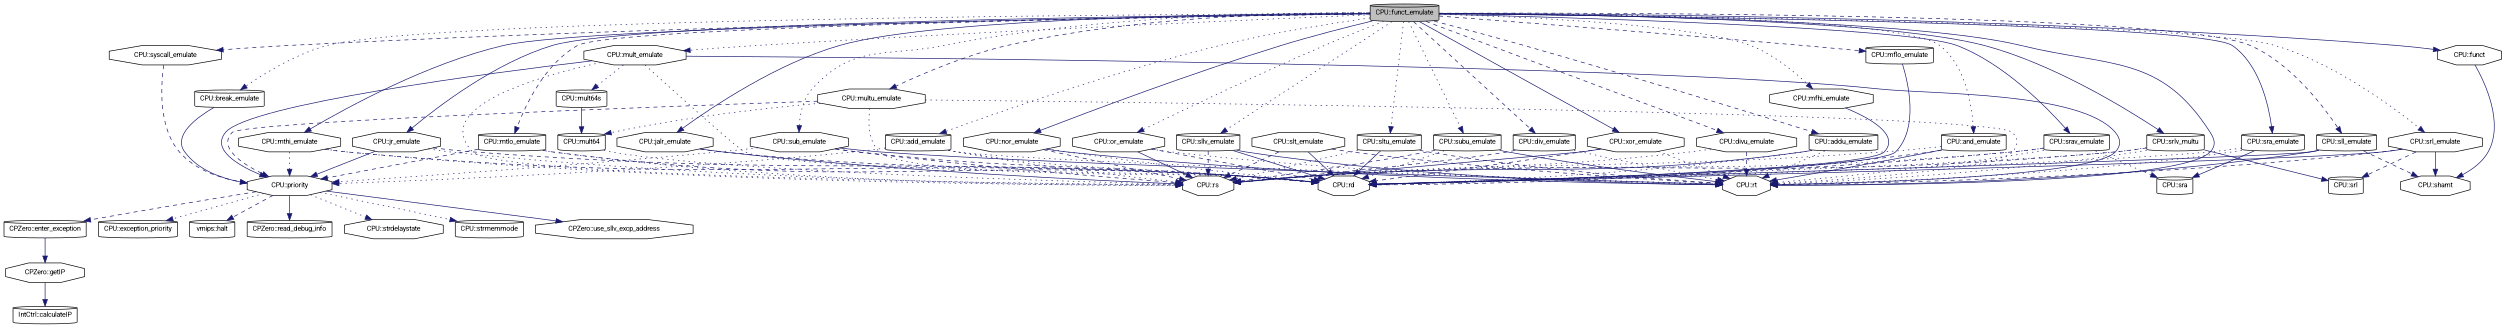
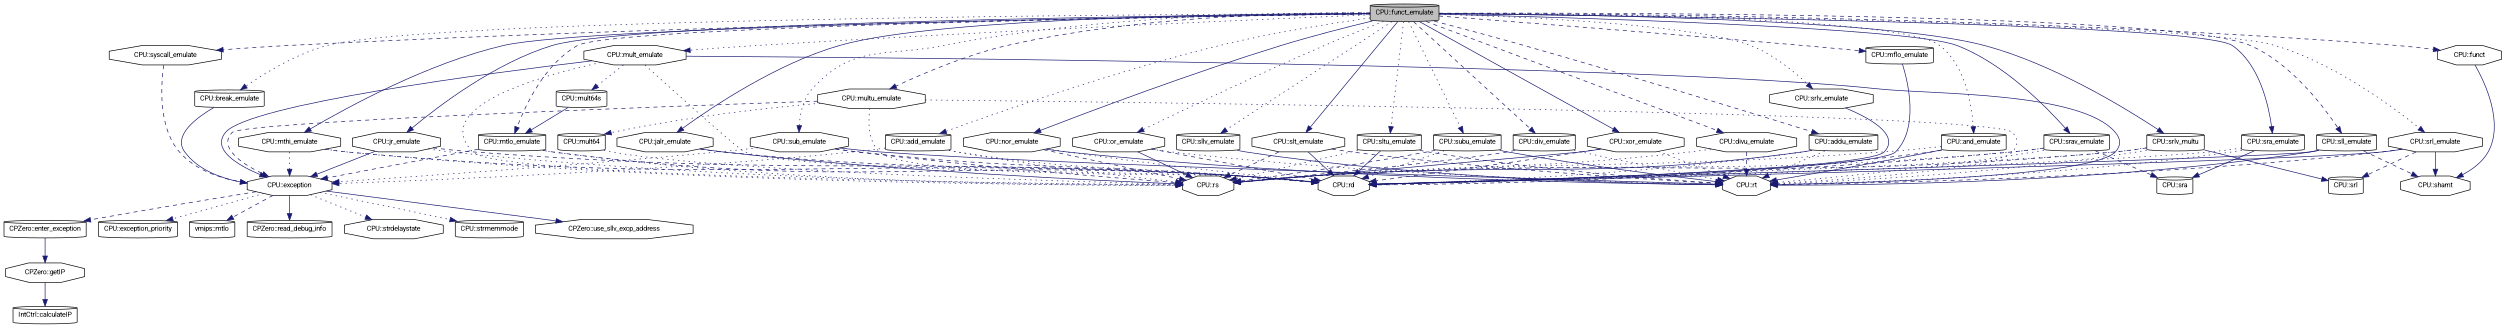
(1937, 22) -> (1937, 22)
(2066, 55) -> (1354, 74)
(1821, 99) -> (1821, 99)
(582, 117) -> (550, 119)
(1208, 160) -> none
(2123, 163) -> (2123, 163)
(1276, 164) -> none
(1332, 171) -> none
(290, 186) -> (290, 186)
(212, 229) -> (212, 229)
